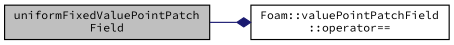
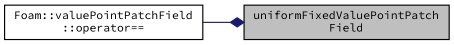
(223, 22) -> (217, 22)
